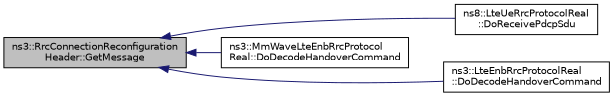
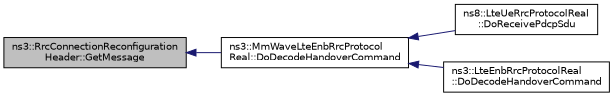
(312, 21) -> (437, 34)
(306, 82) -> (431, 66)
